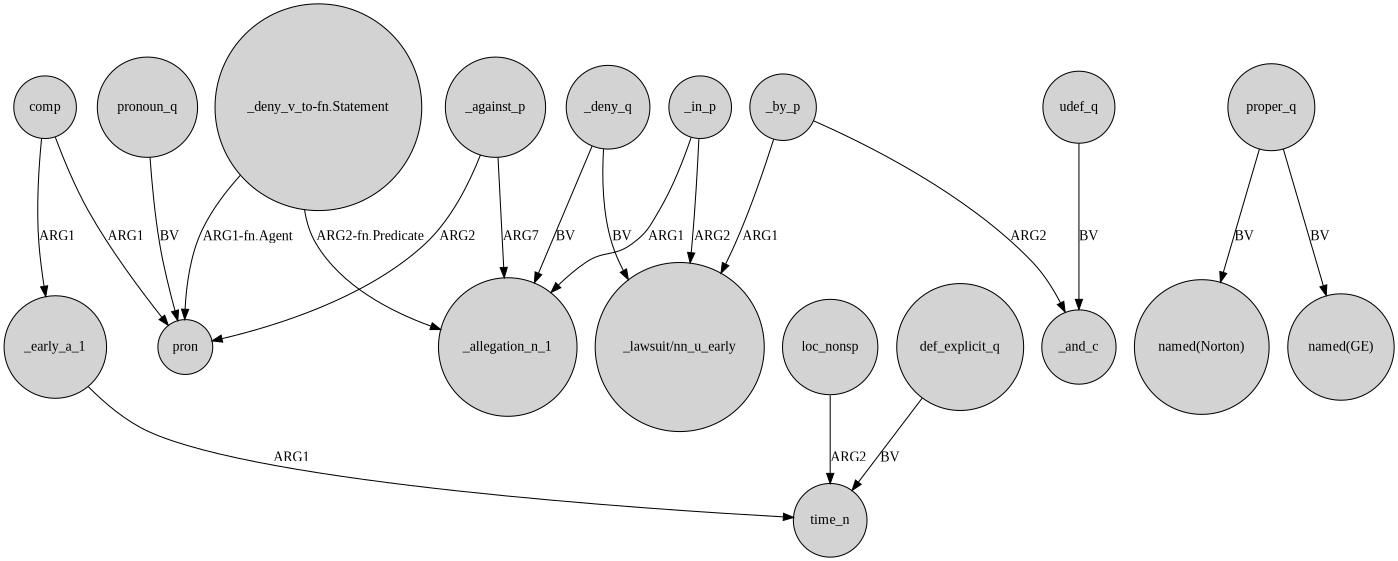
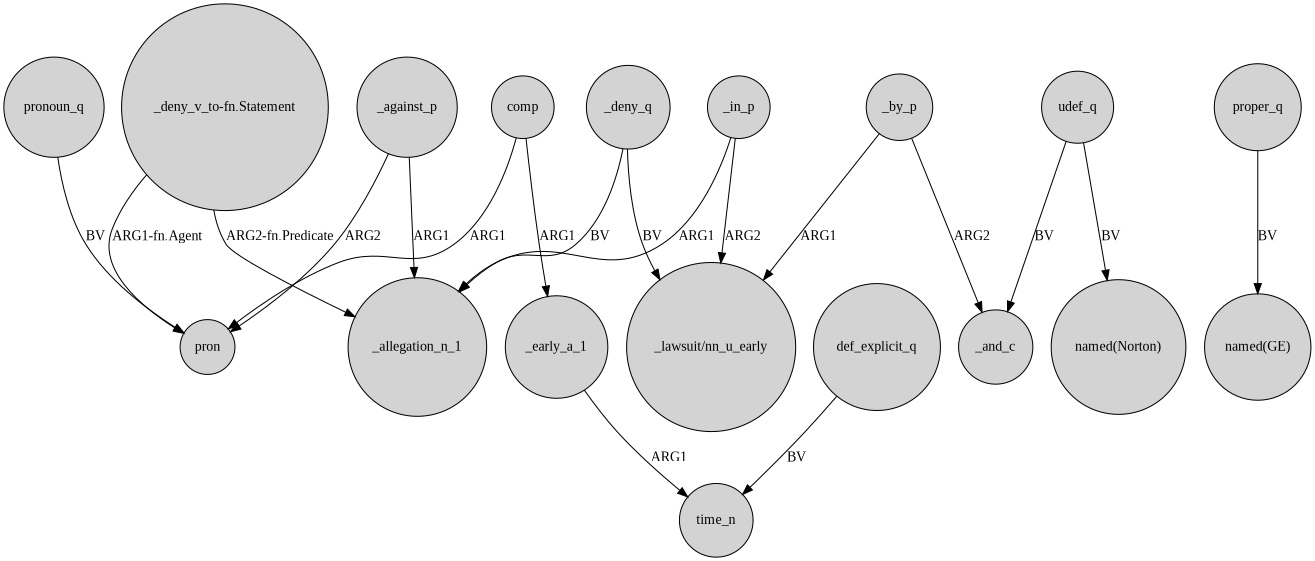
(1241, 211) -> (1095, 207)
(521, 236) -> (432, 236)
(830, 347) -> none
